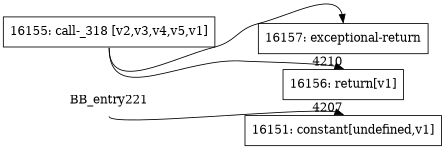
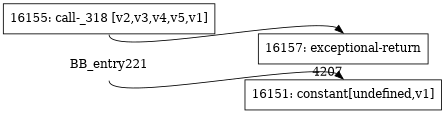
(343, 85) -> none
